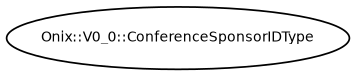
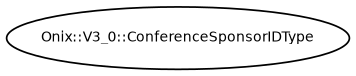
(178, 38) -> (178, 38)
